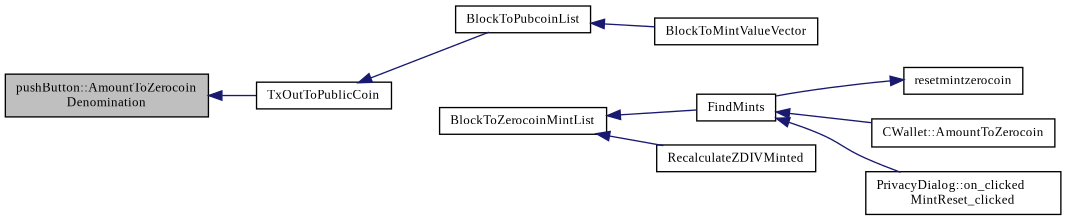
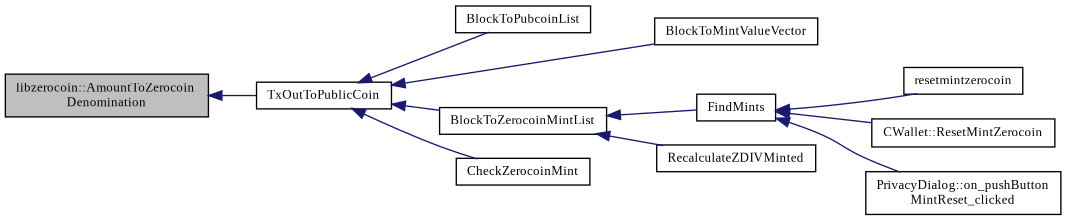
(629, 25) -> (530, 64)
(833, 87) -> (853, 103)
(107, 96) -> (107, 96)
none -> (422, 108)
(963, 133) -> (963, 133)
none -> (523, 172)
(963, 193) -> (963, 193)
